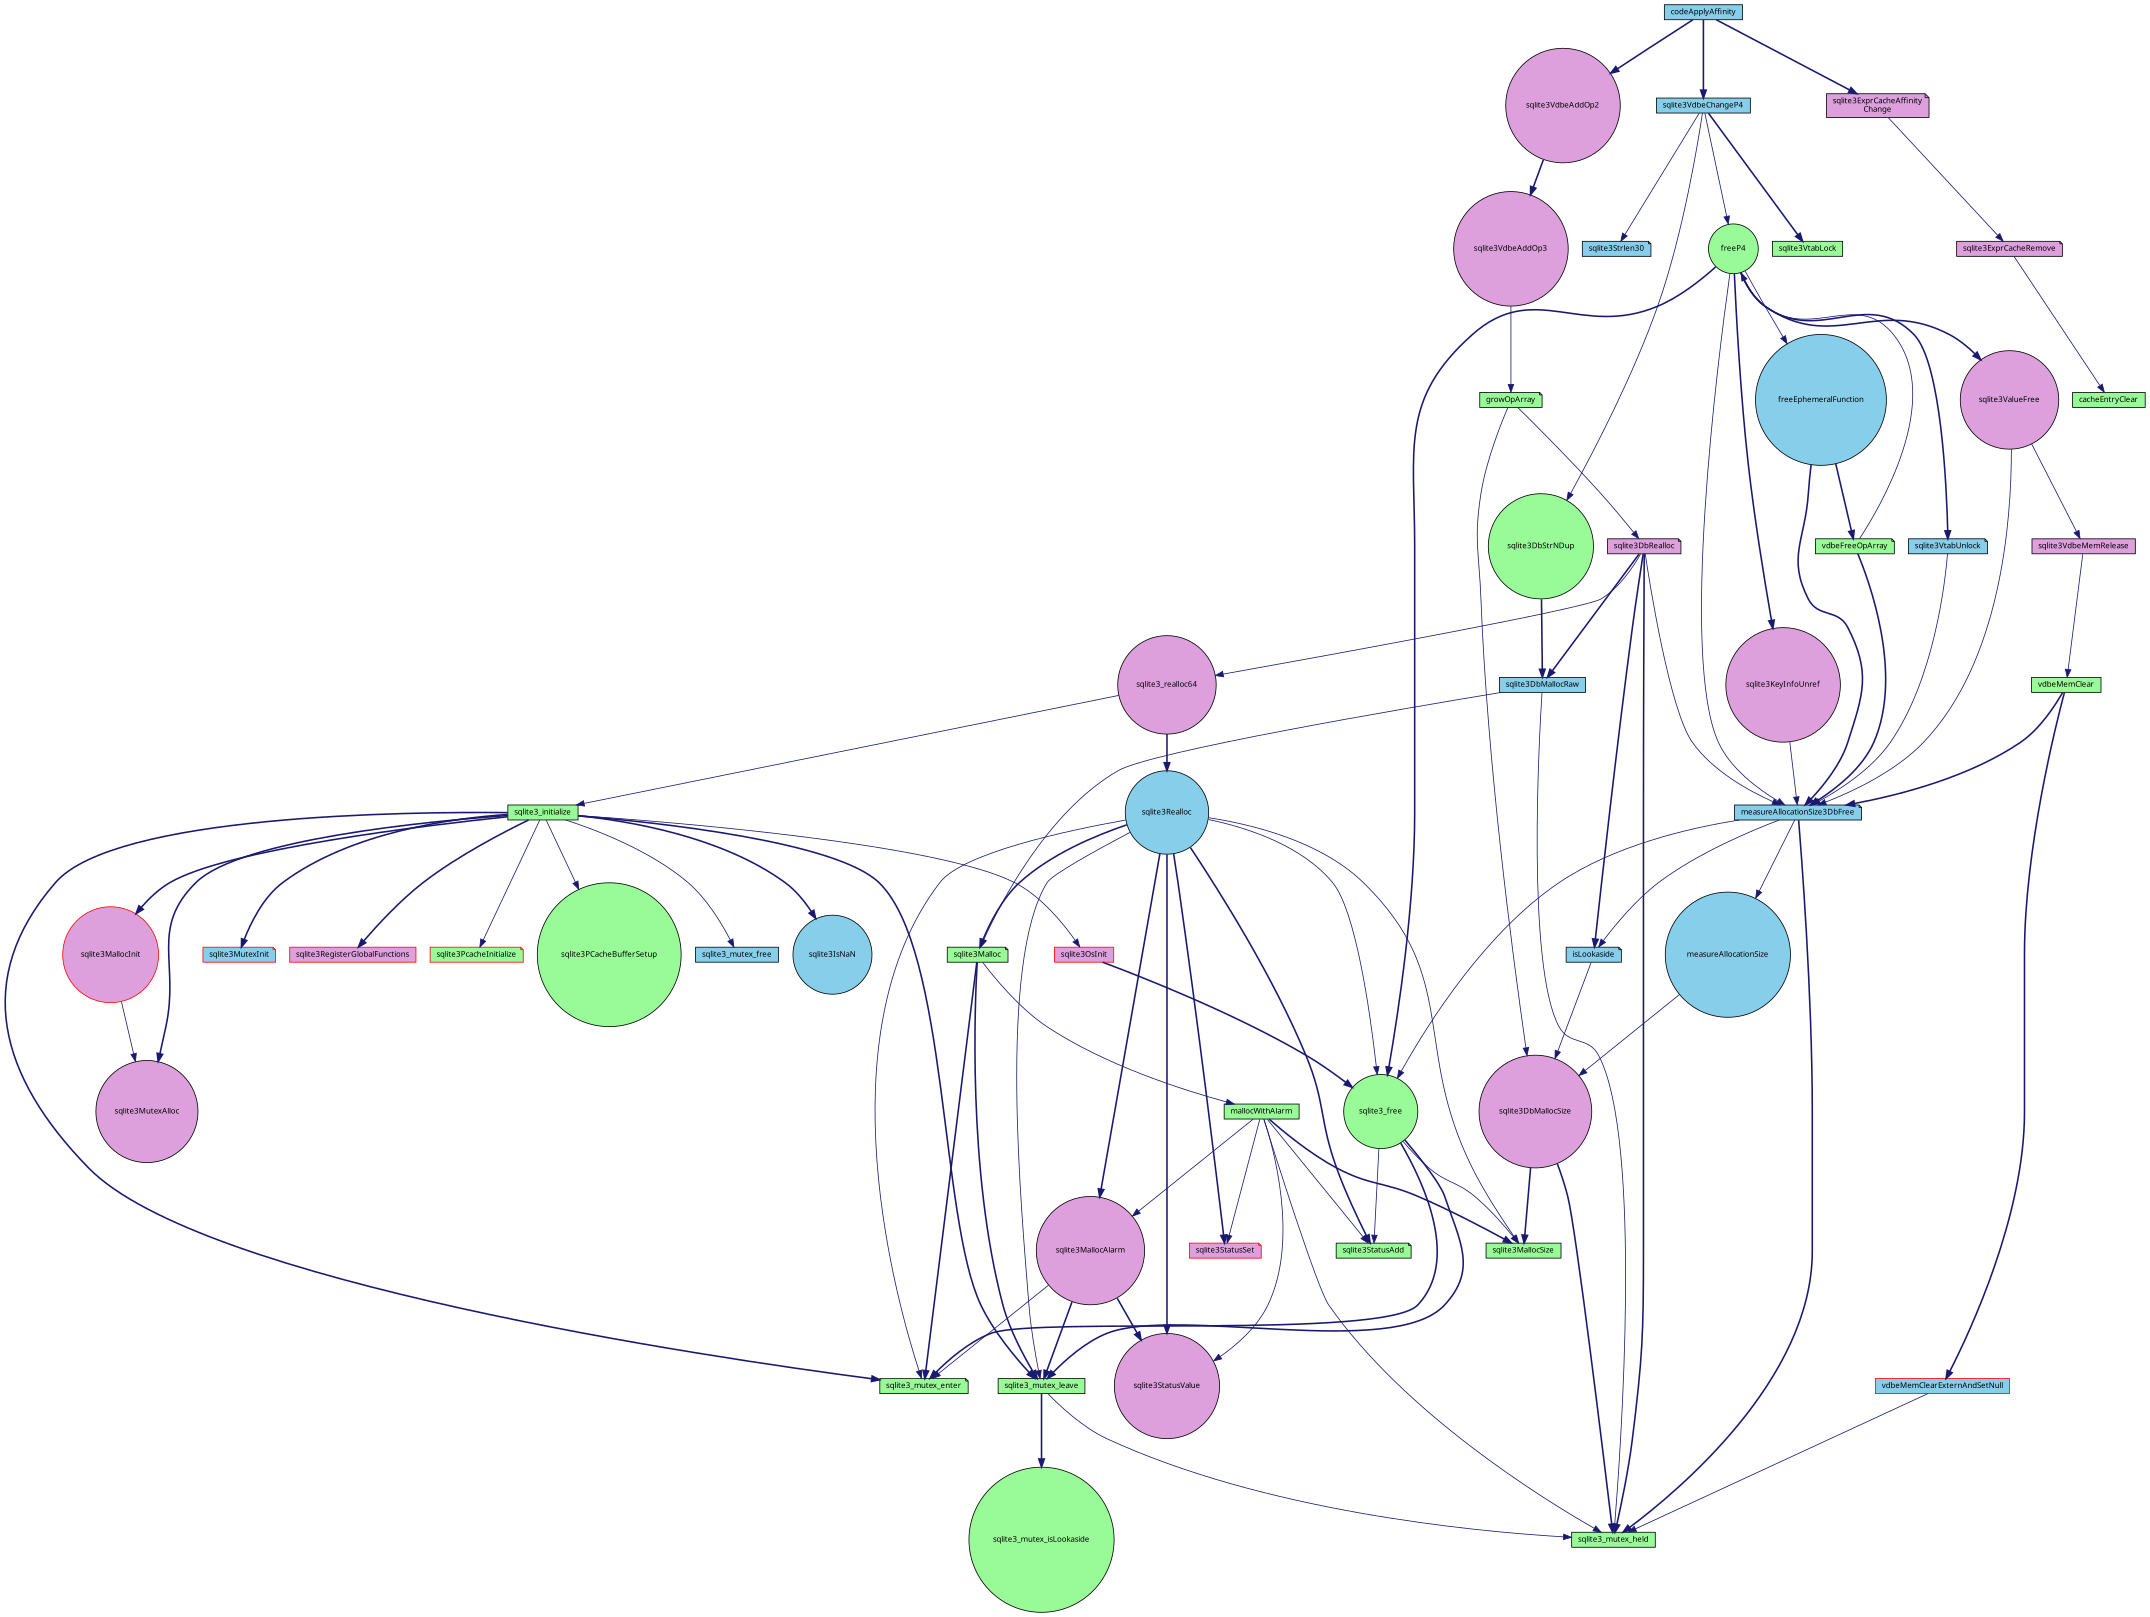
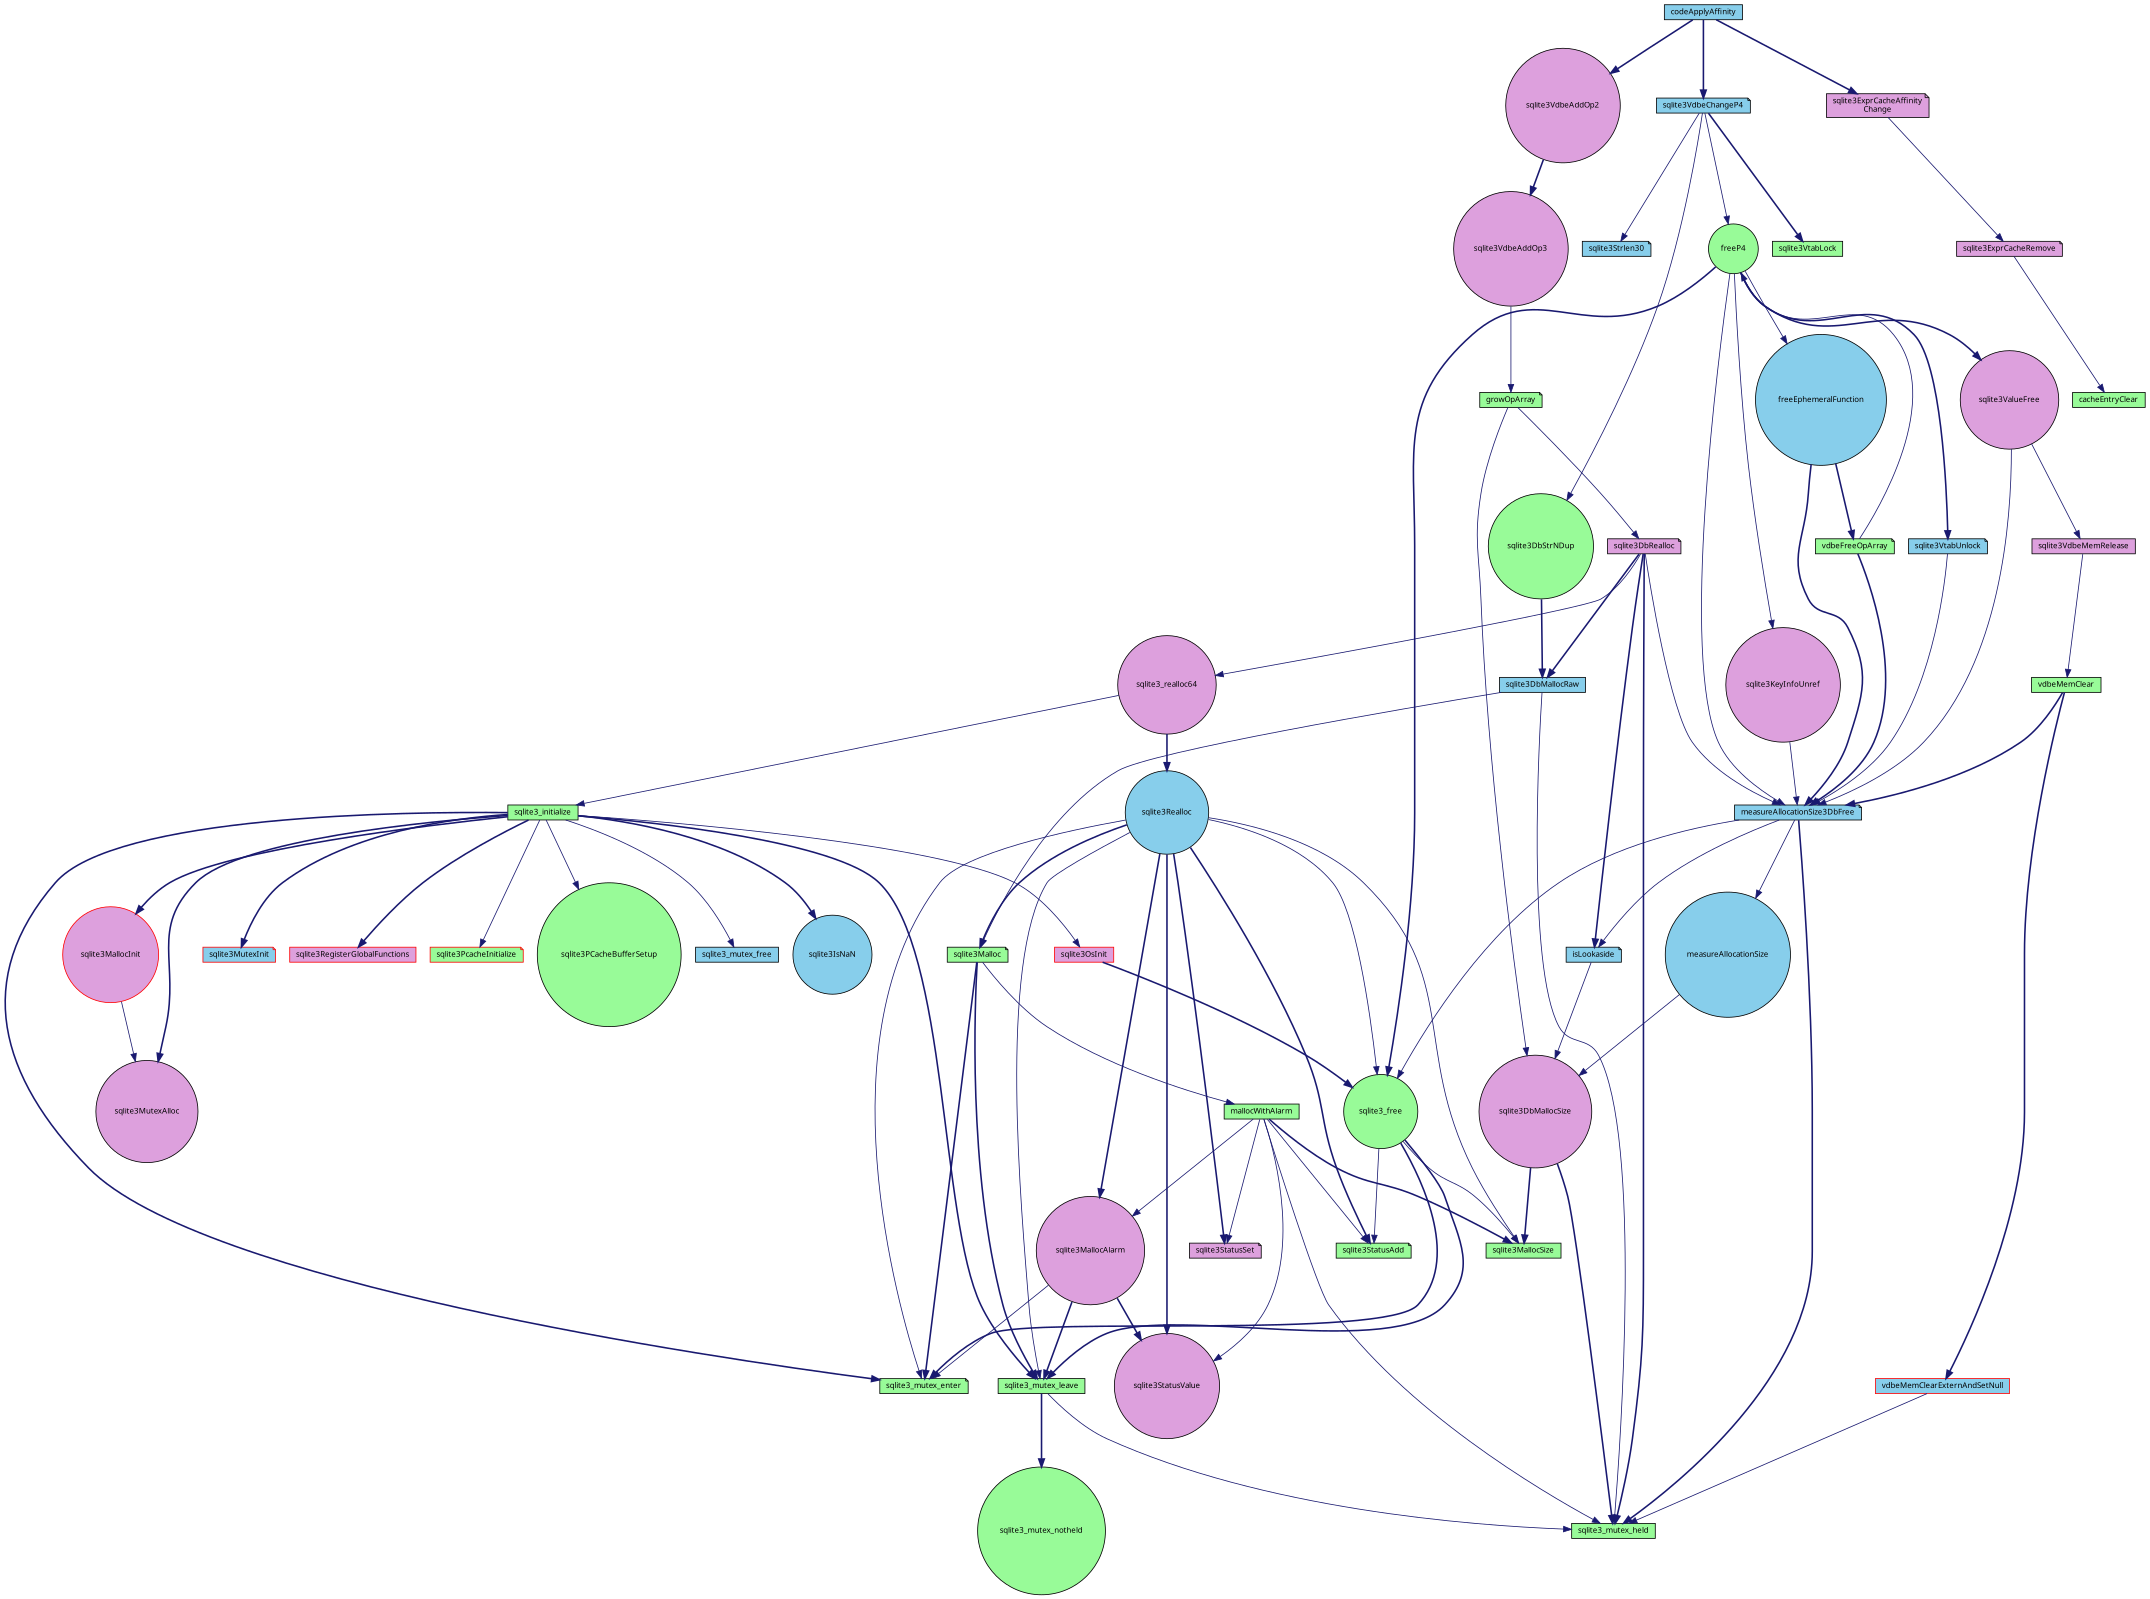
(1703, 106) -> (1703, 106)
(1747, 448) -> (1747, 448)
(1225, 1251) -> (1225, 1251)
(1042, 1540) -> (1042, 1531)
